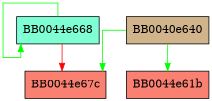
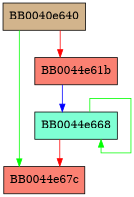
(168, 54) -> (60, 40)
none -> (62, 95)
